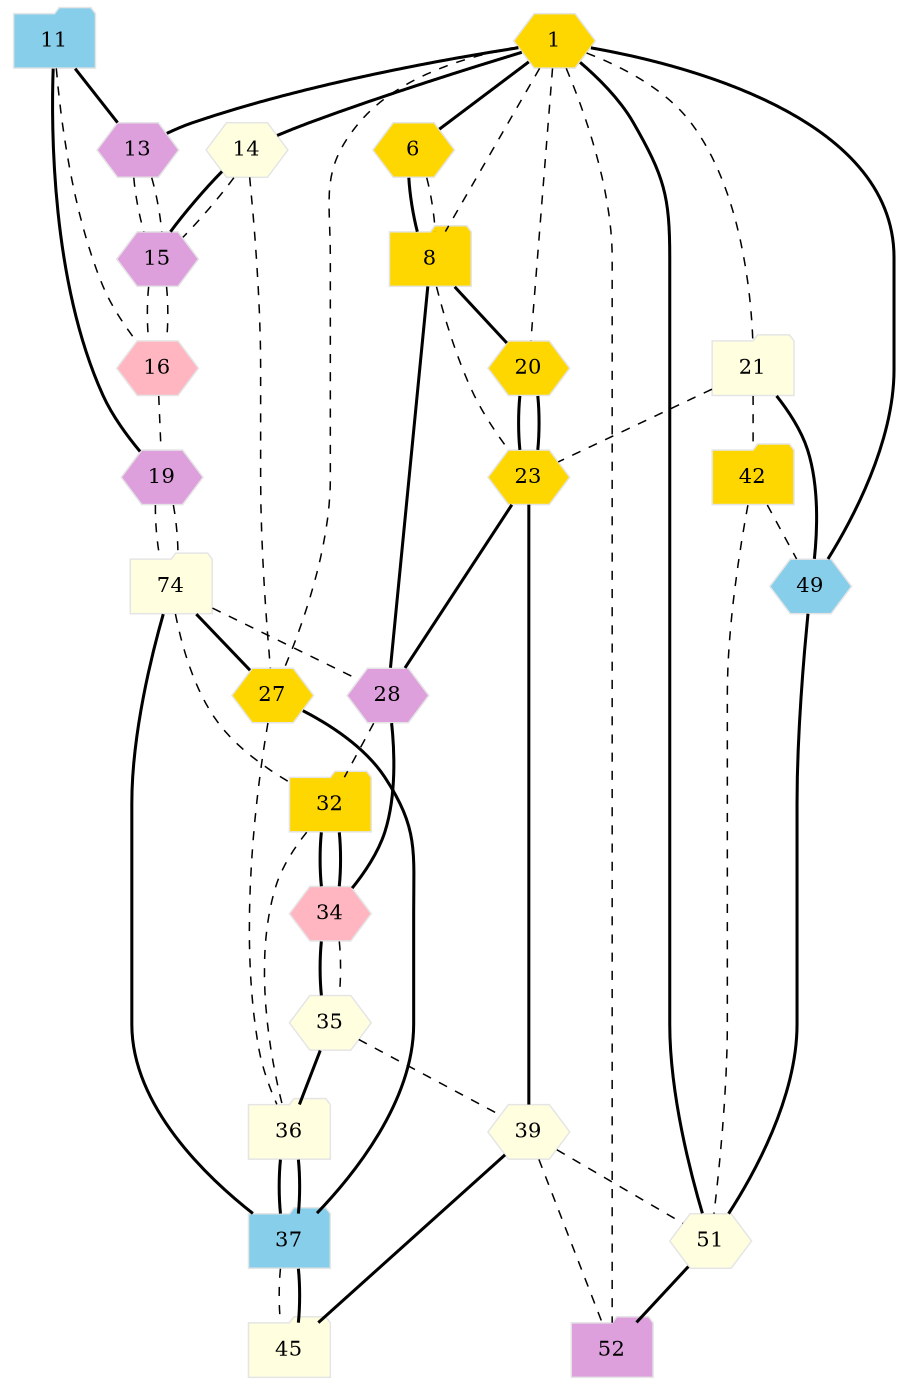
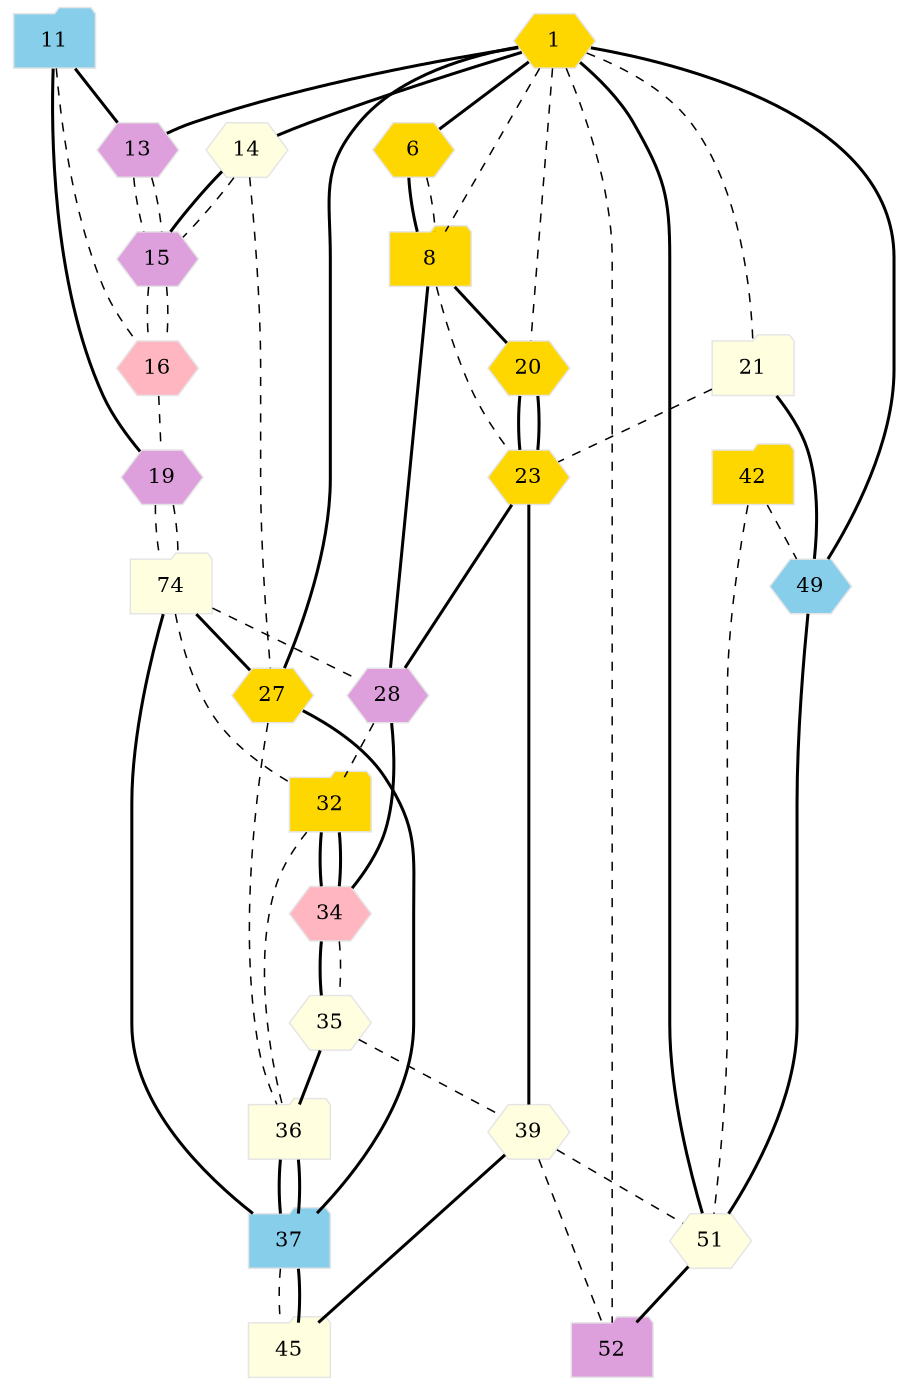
(330, 305) -> (330, 305)
(753, 423) -> none
